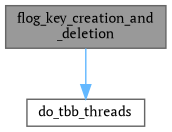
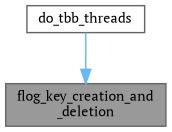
(86, 66) -> (86, 51)
